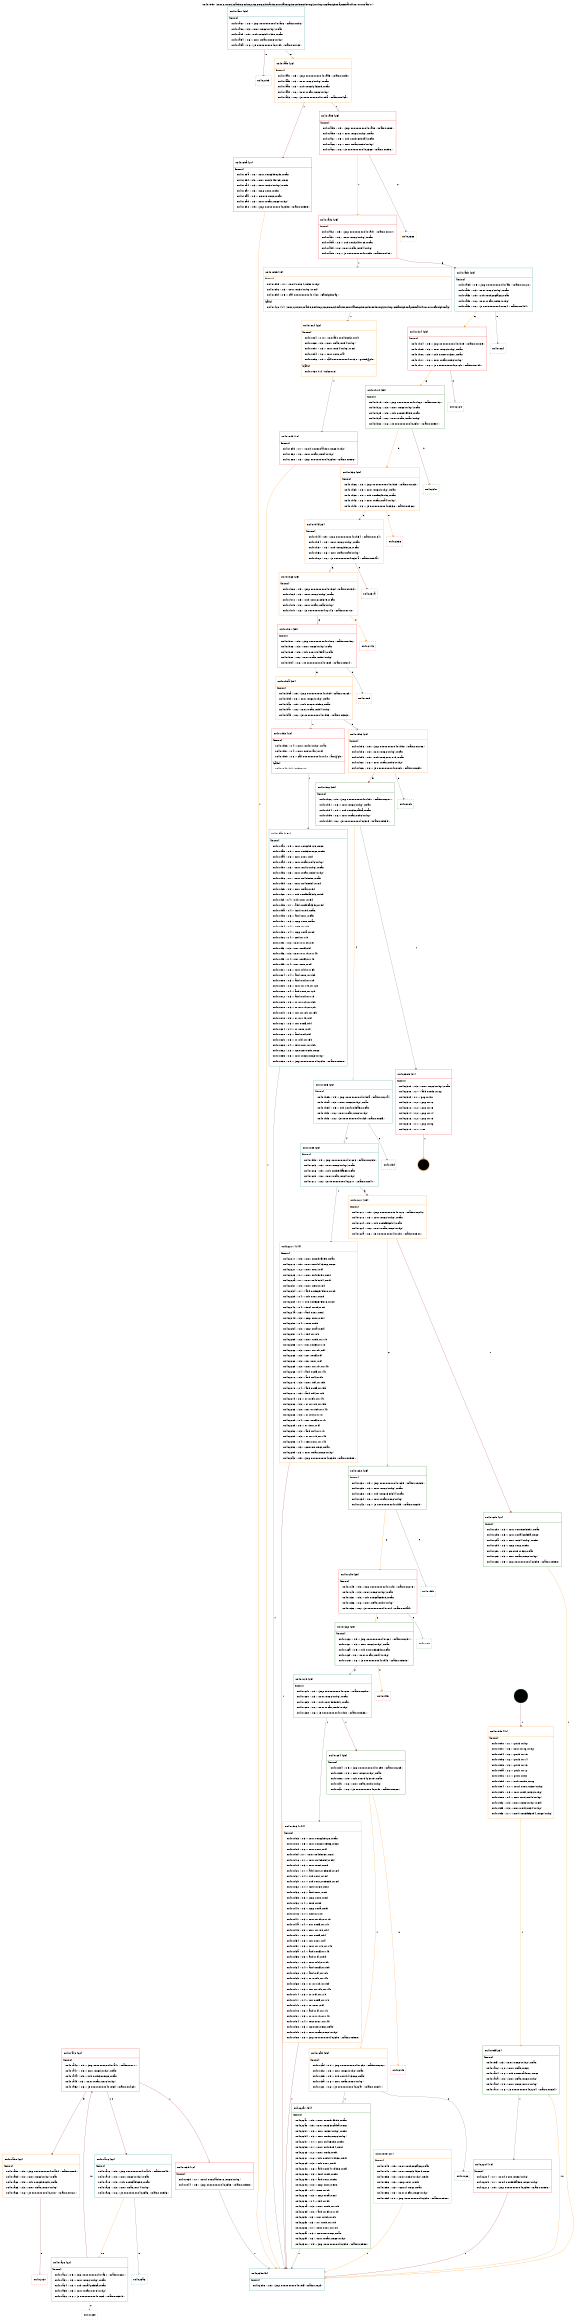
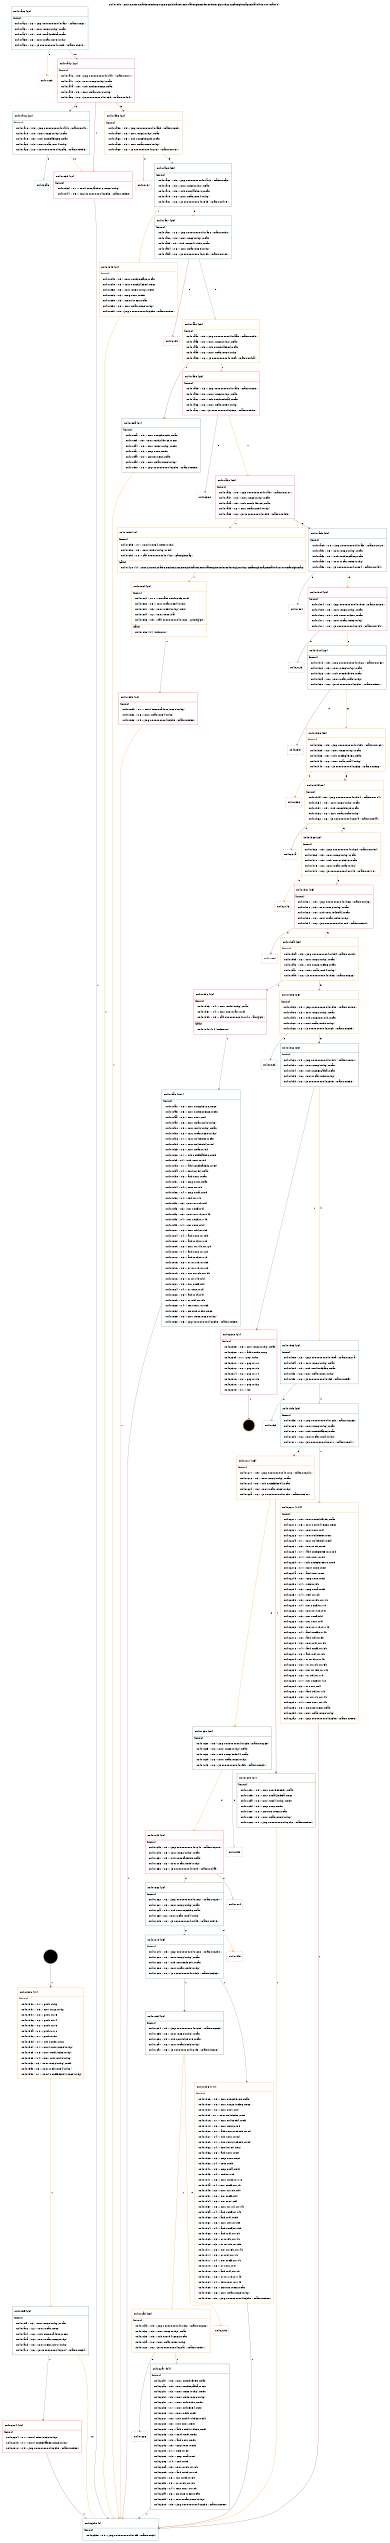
none -> (193, 185)
(112, 2227) -> (75, 162)
